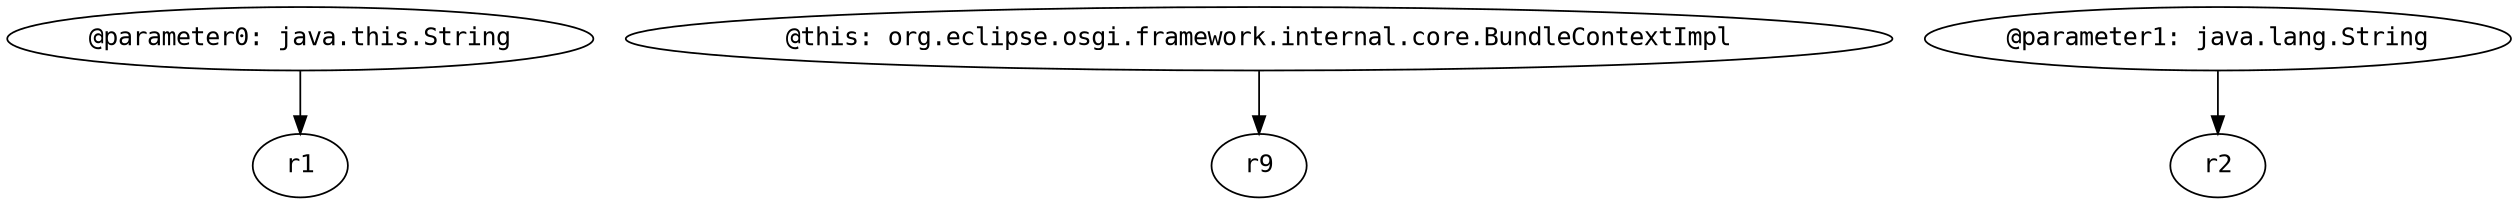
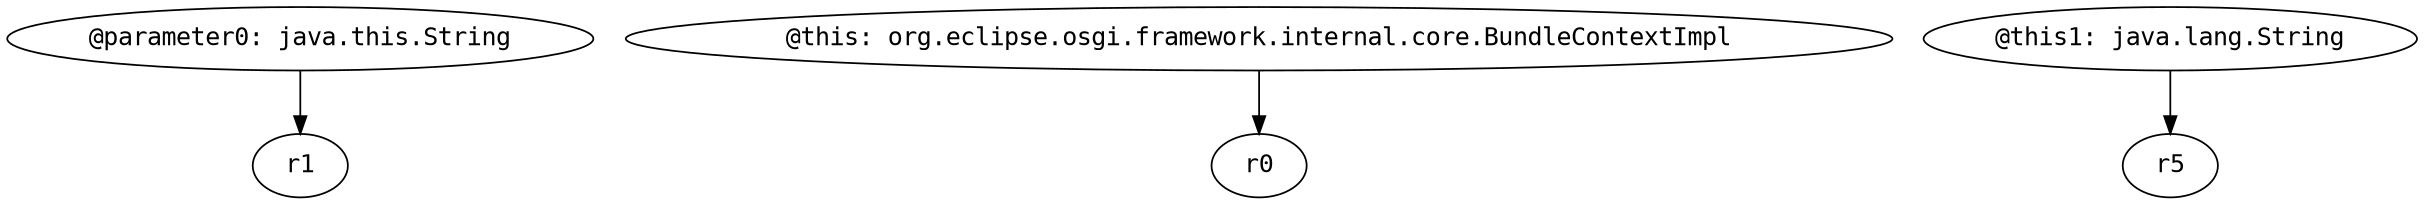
(2218, 39) -> (2170, 39)
(1259, 166) -> (1259, 166)
(2218, 166) -> (2170, 166)
